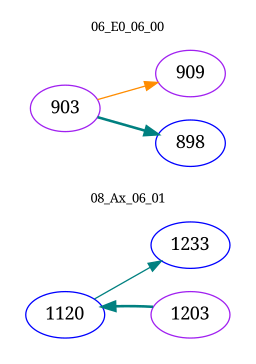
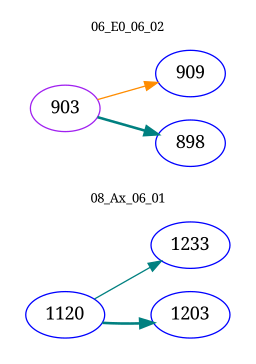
(128, 28) -> (128, 28)
(190, 74) -> (190, 74)
(134, 306) -> (121, 323)
(190, 315) -> (190, 315)
